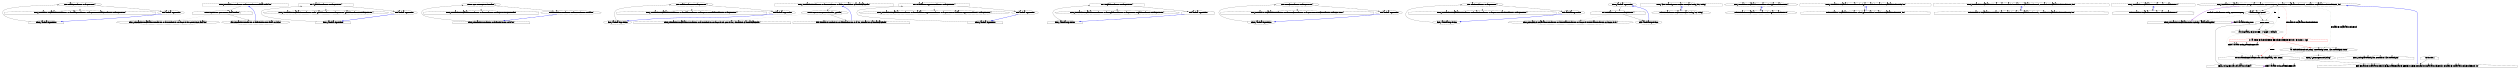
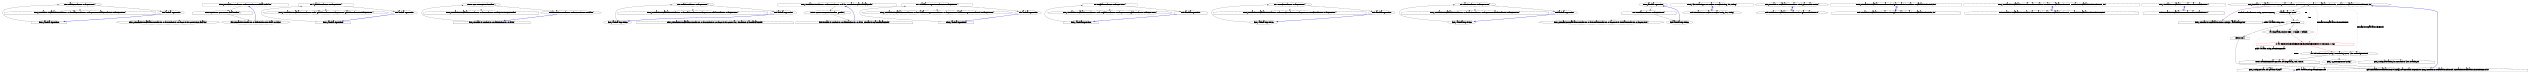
(2218, 28) -> (2266, 29)
